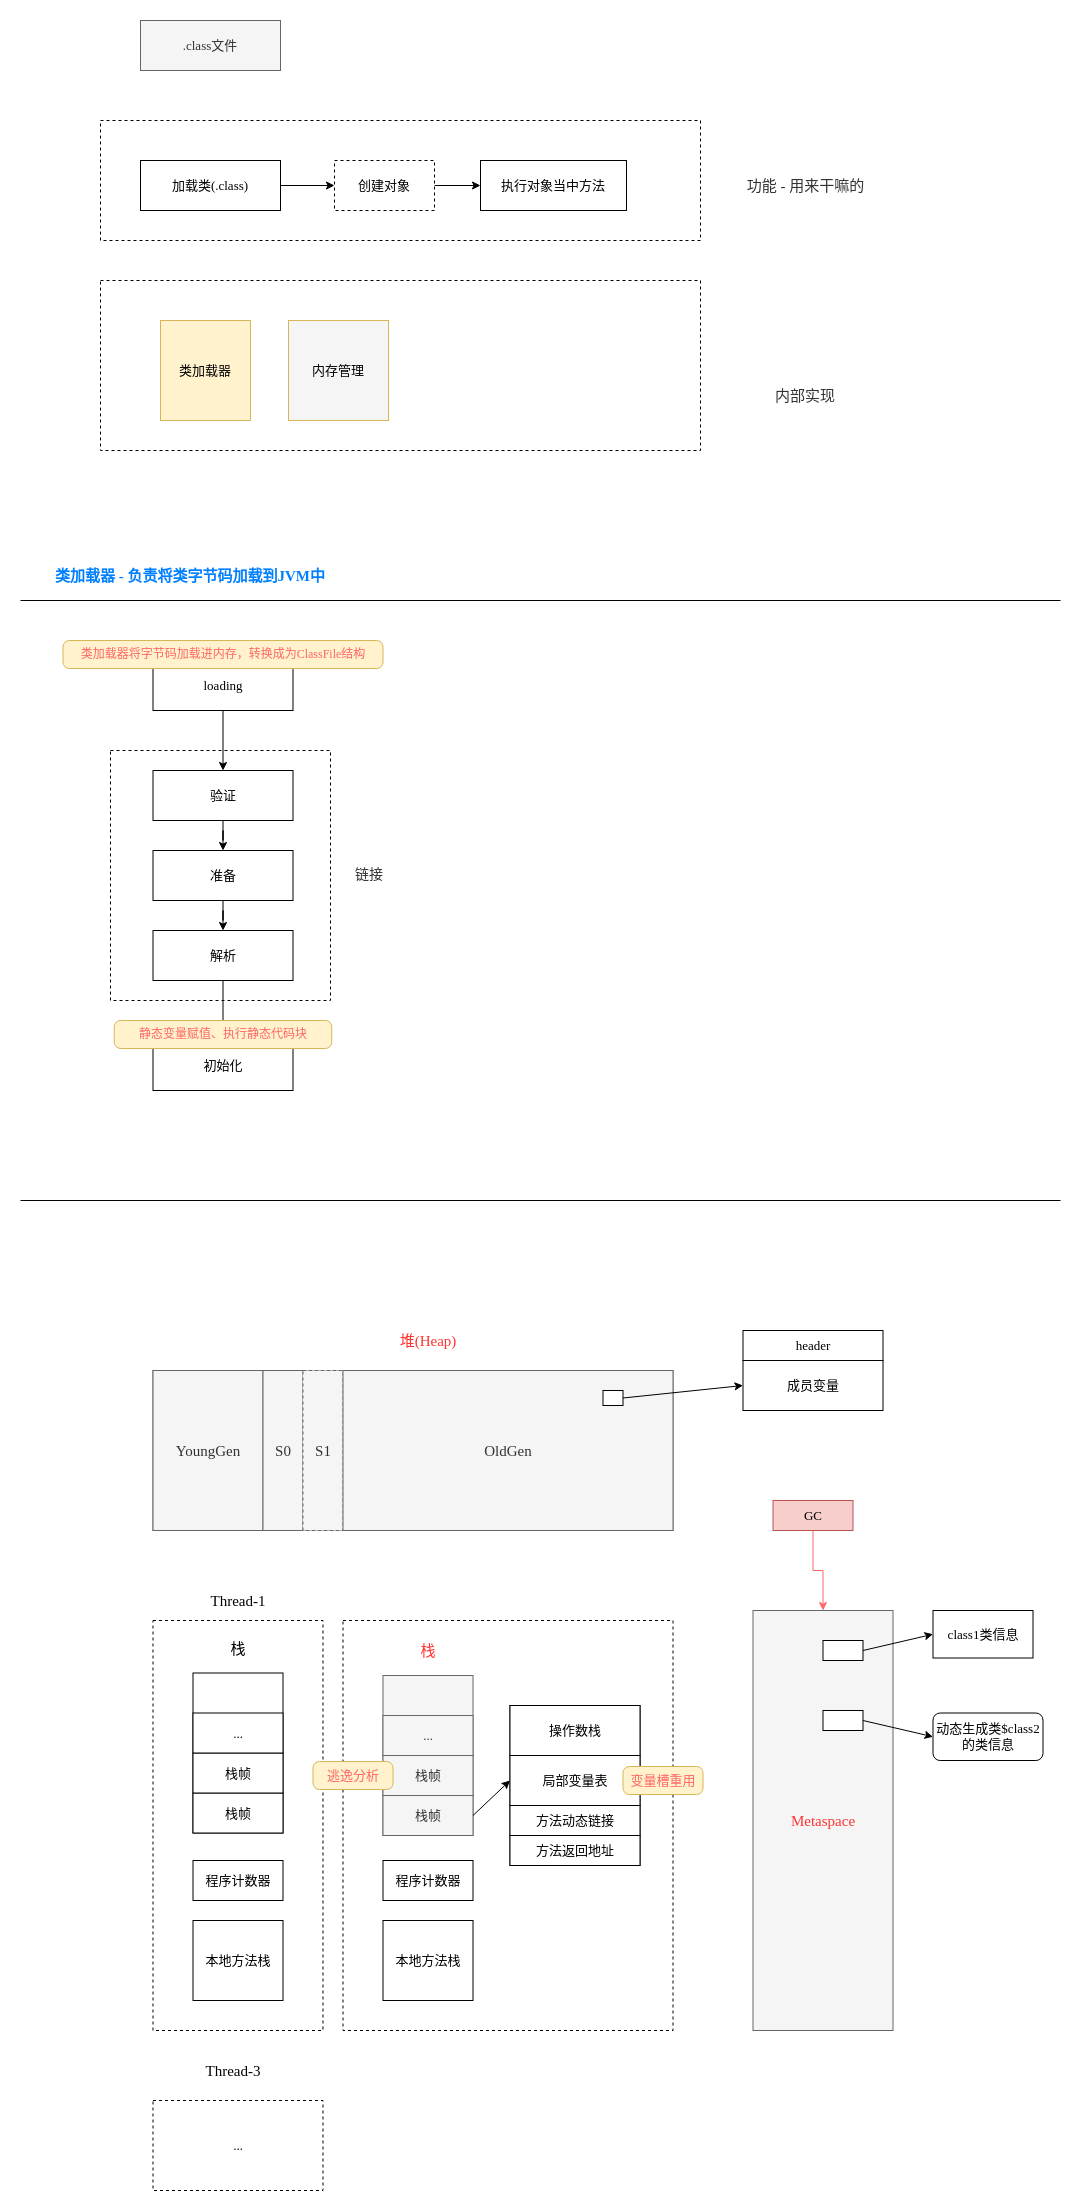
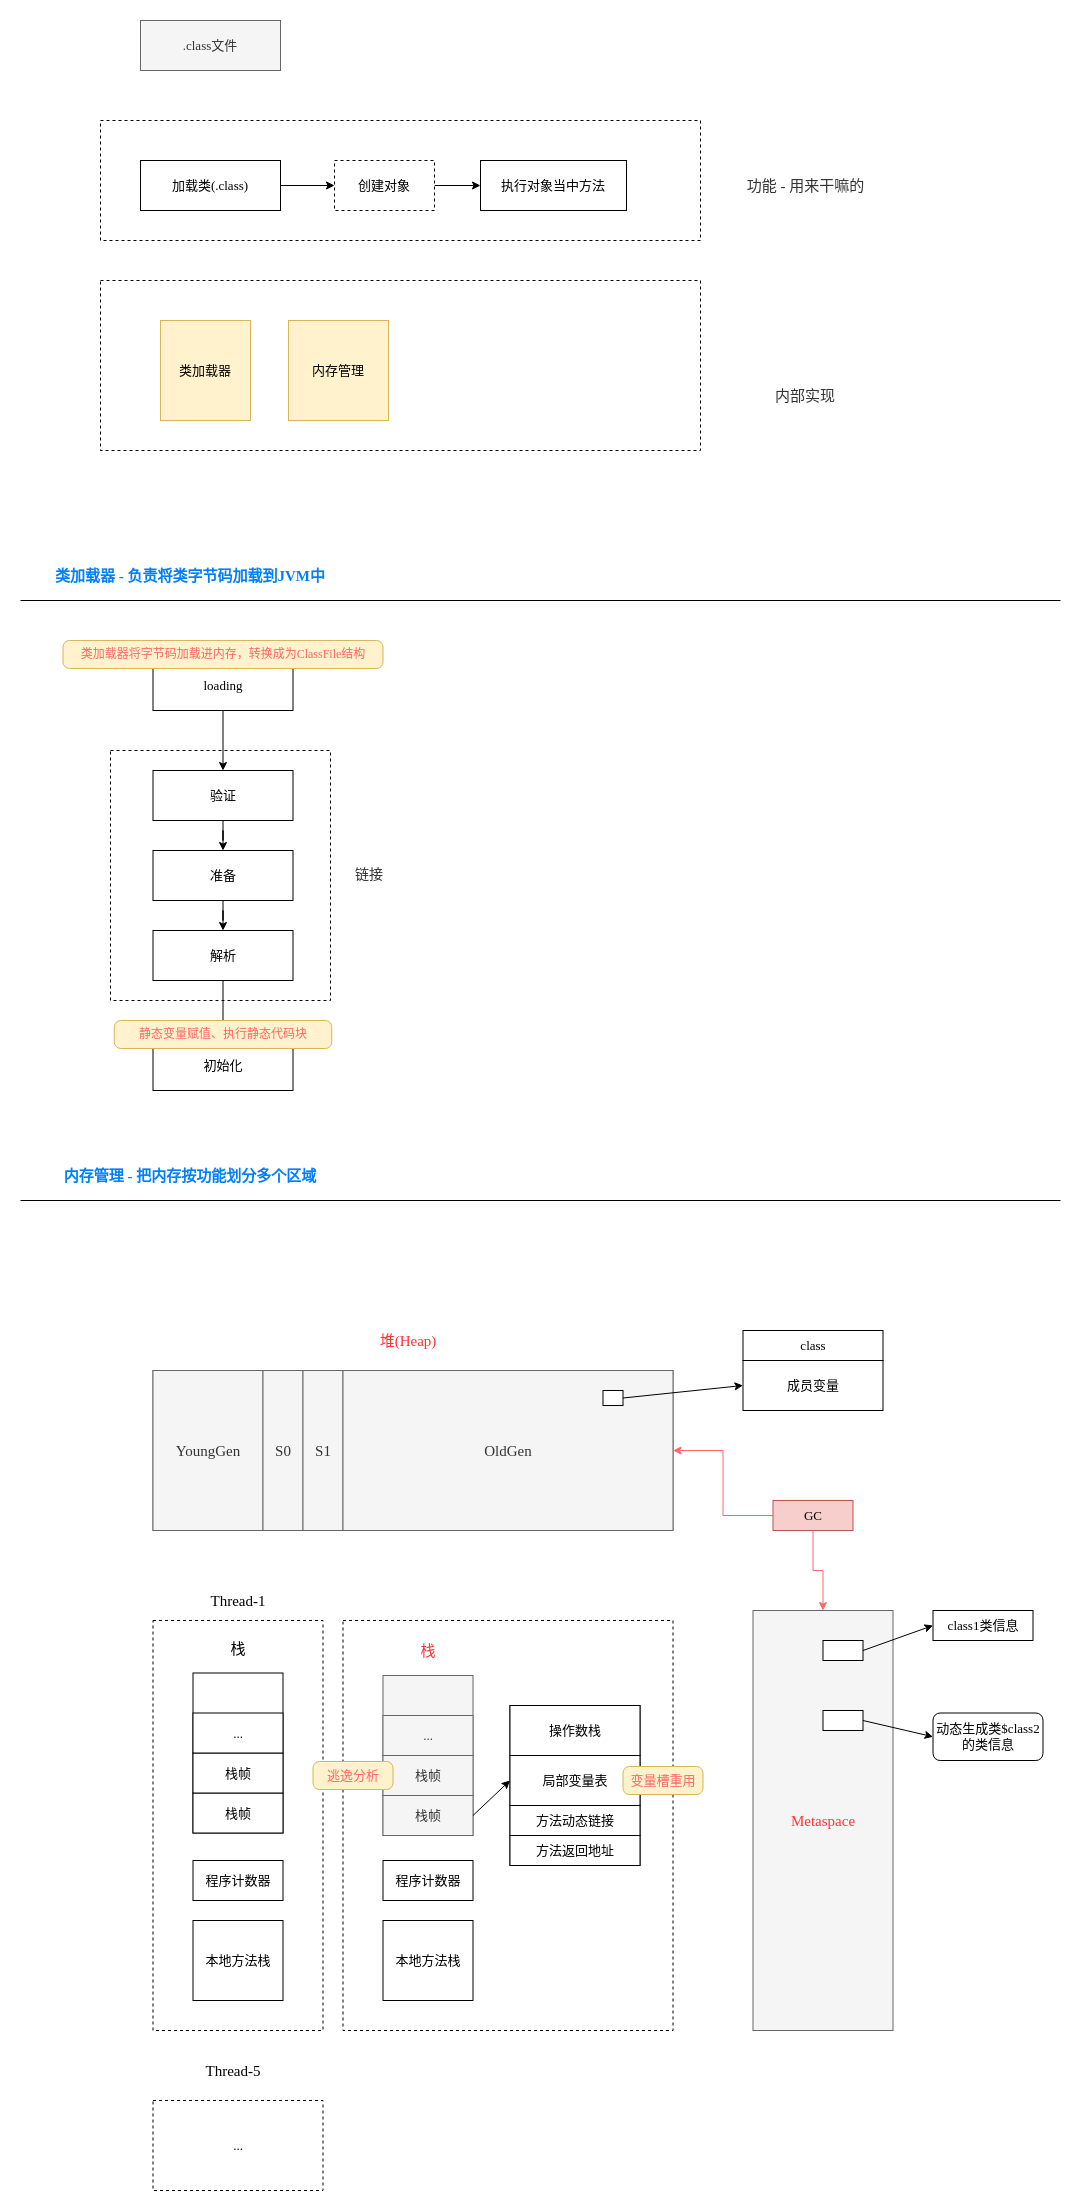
(339, 371) -> (339, 371)
none -> (191, 1176)
(428, 1341) -> (408, 1341)
(814, 1346) -> (814, 1346)
(323, 1451) -> (323, 1451)
none -> (747, 1516)
(983, 1634) -> (983, 1626)
(234, 2071) -> (234, 2071)
